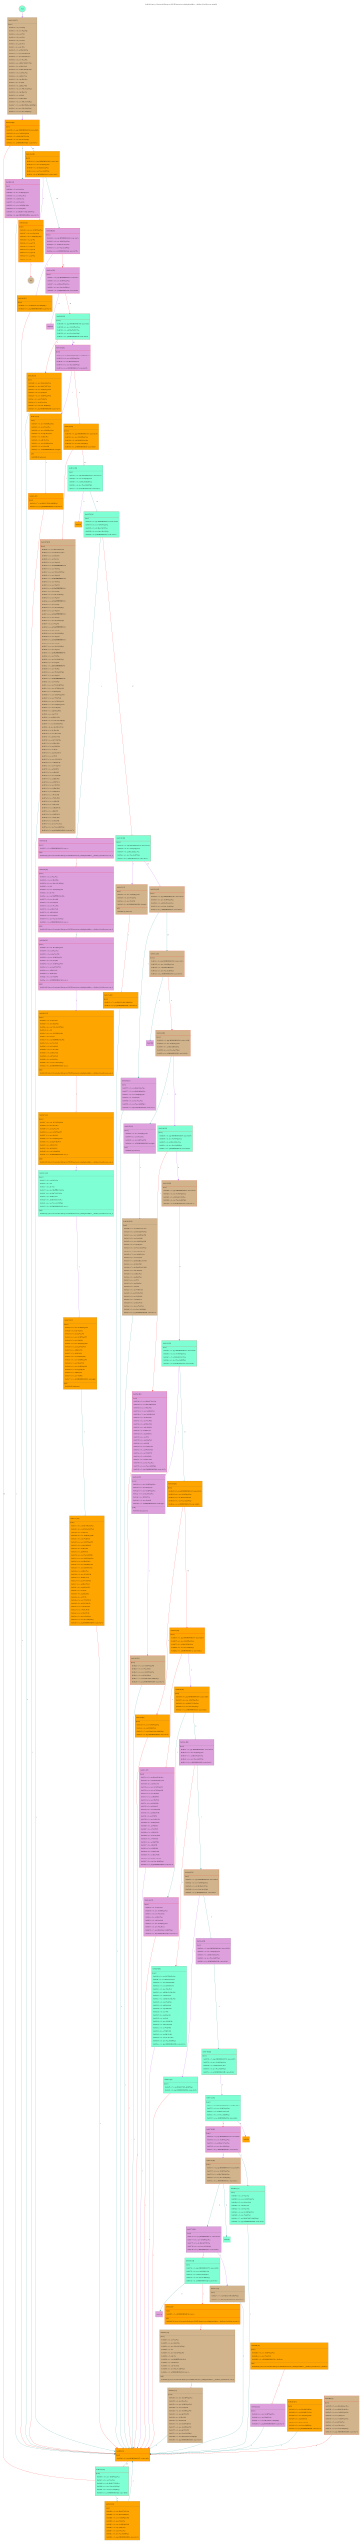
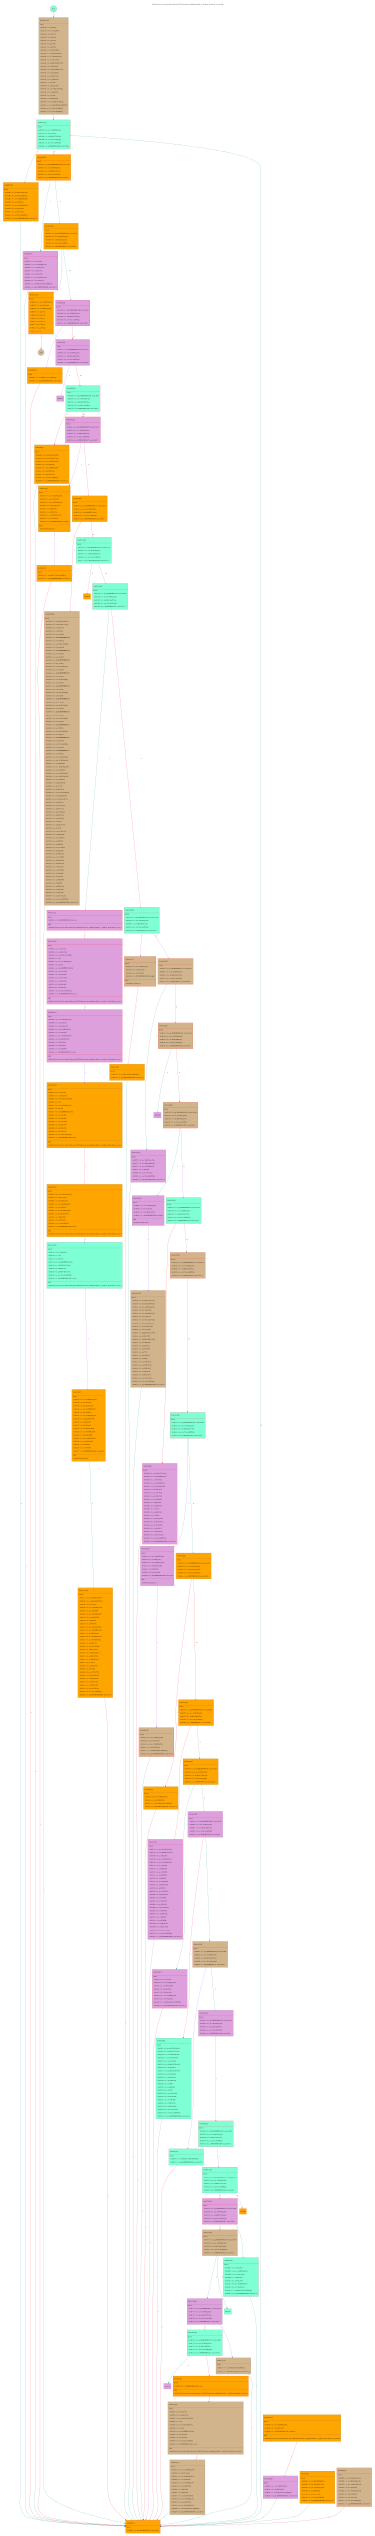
(22, 117) -> (54, 117)
